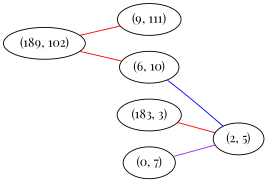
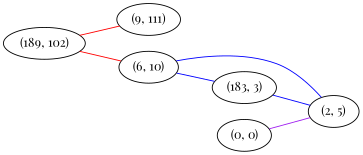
none -> (196, 77)
(196, 128) -> (292, 100)
(149, 163) -> (244, 135)
